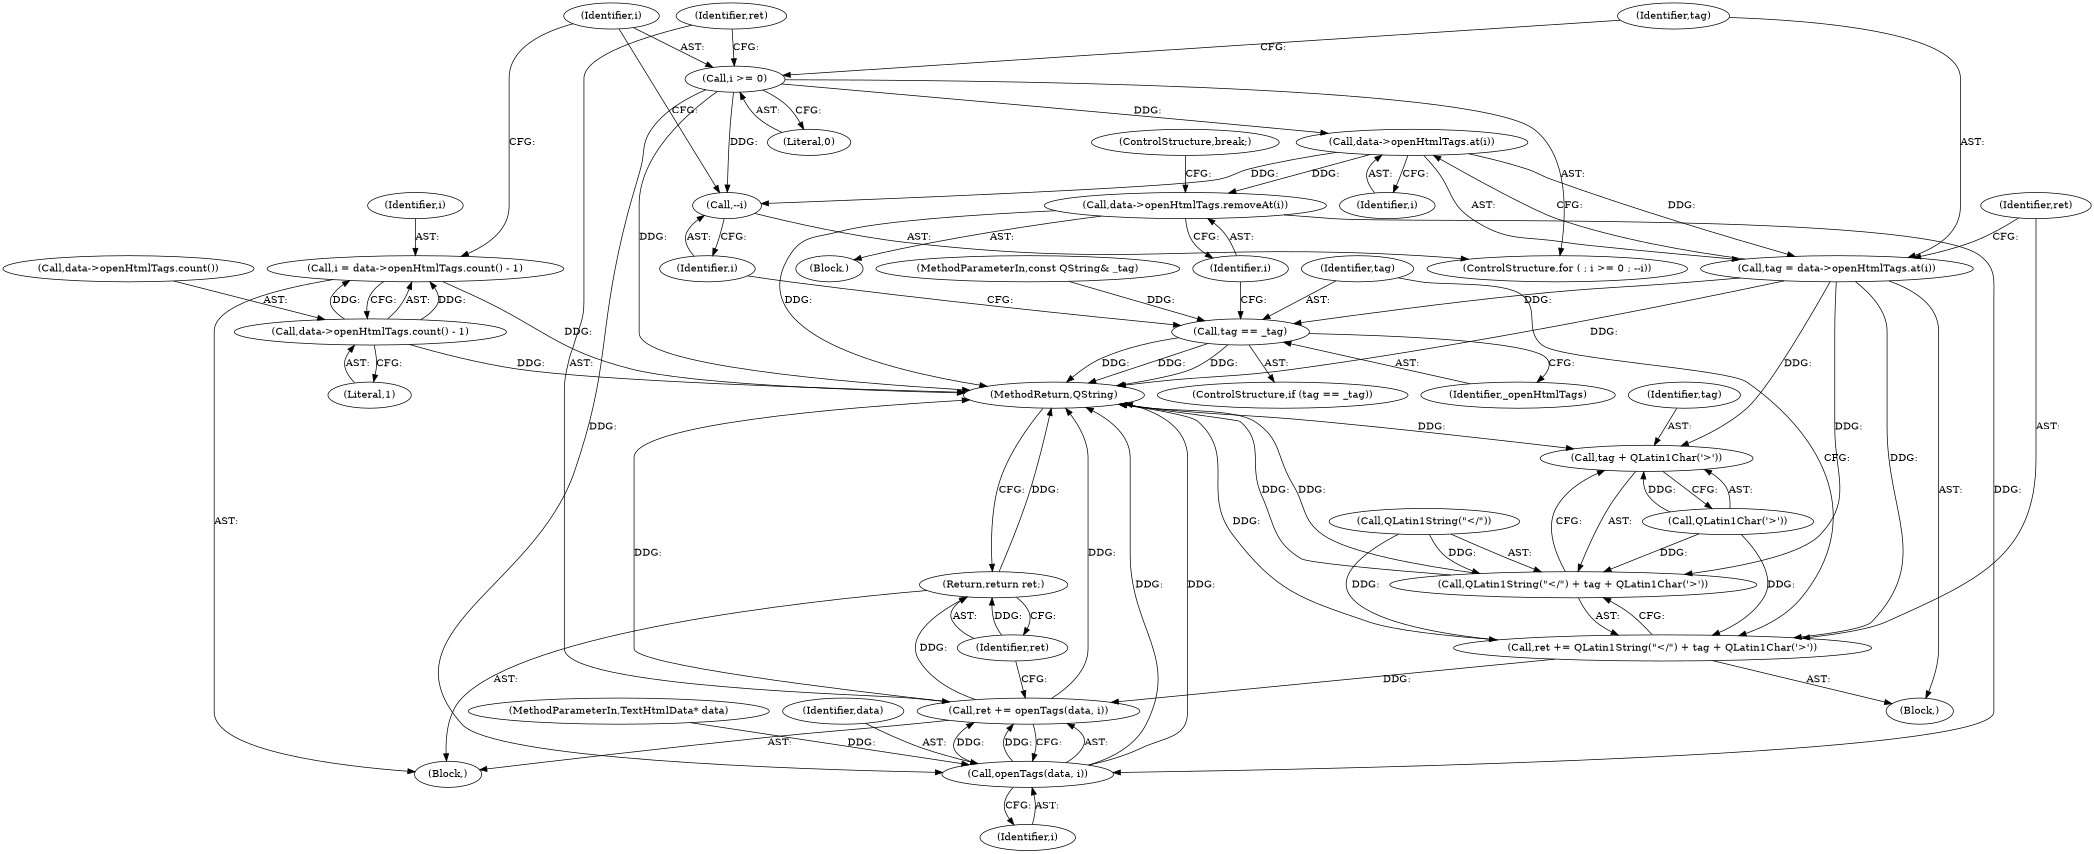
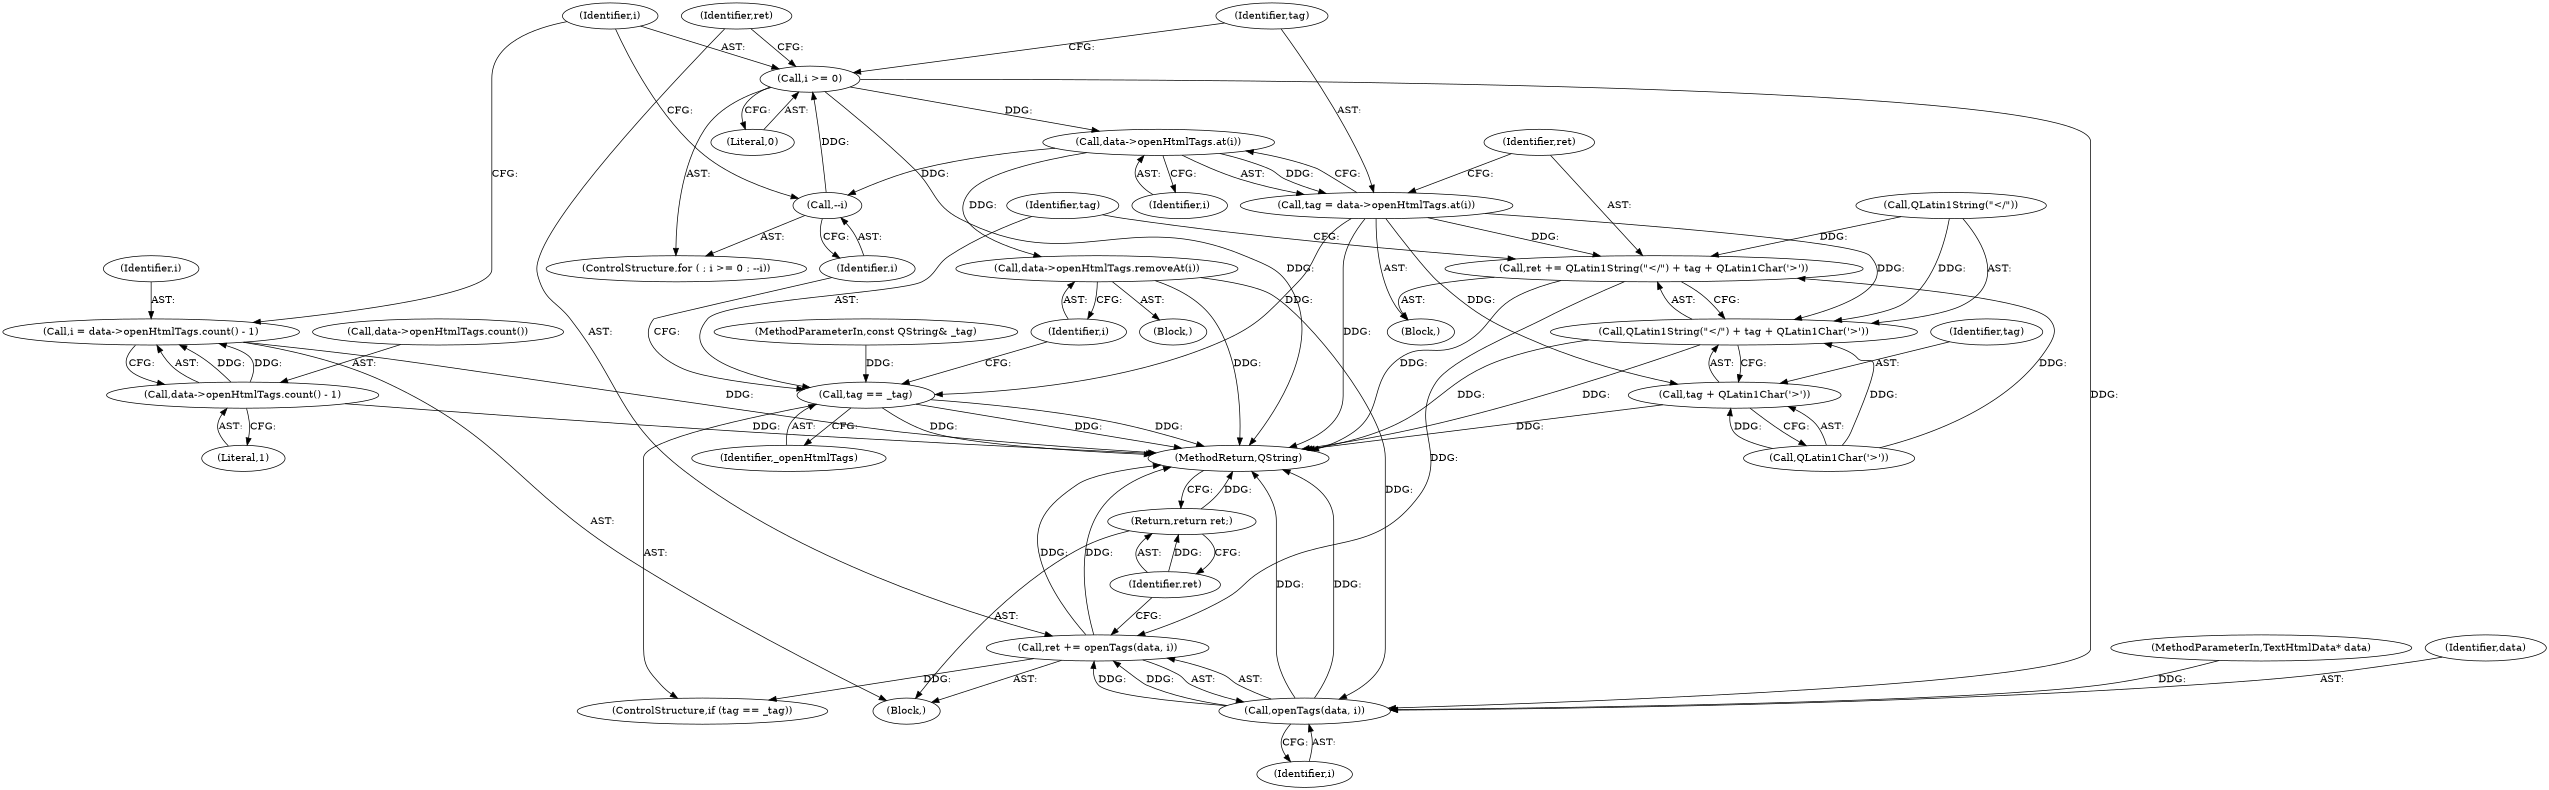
(729, 139) -> (821, 146)
(1185, 142) -> none
(1342, 424) -> (1487, 427)
(917, 655) -> (905, 679)
(1051, 743) -> (1205, 680)
